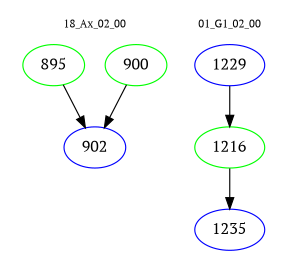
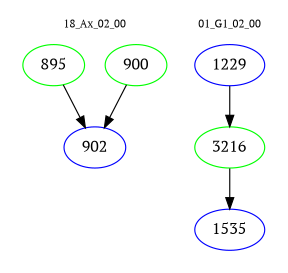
(230, 147) -> (230, 147)
(230, 230) -> (230, 230)
